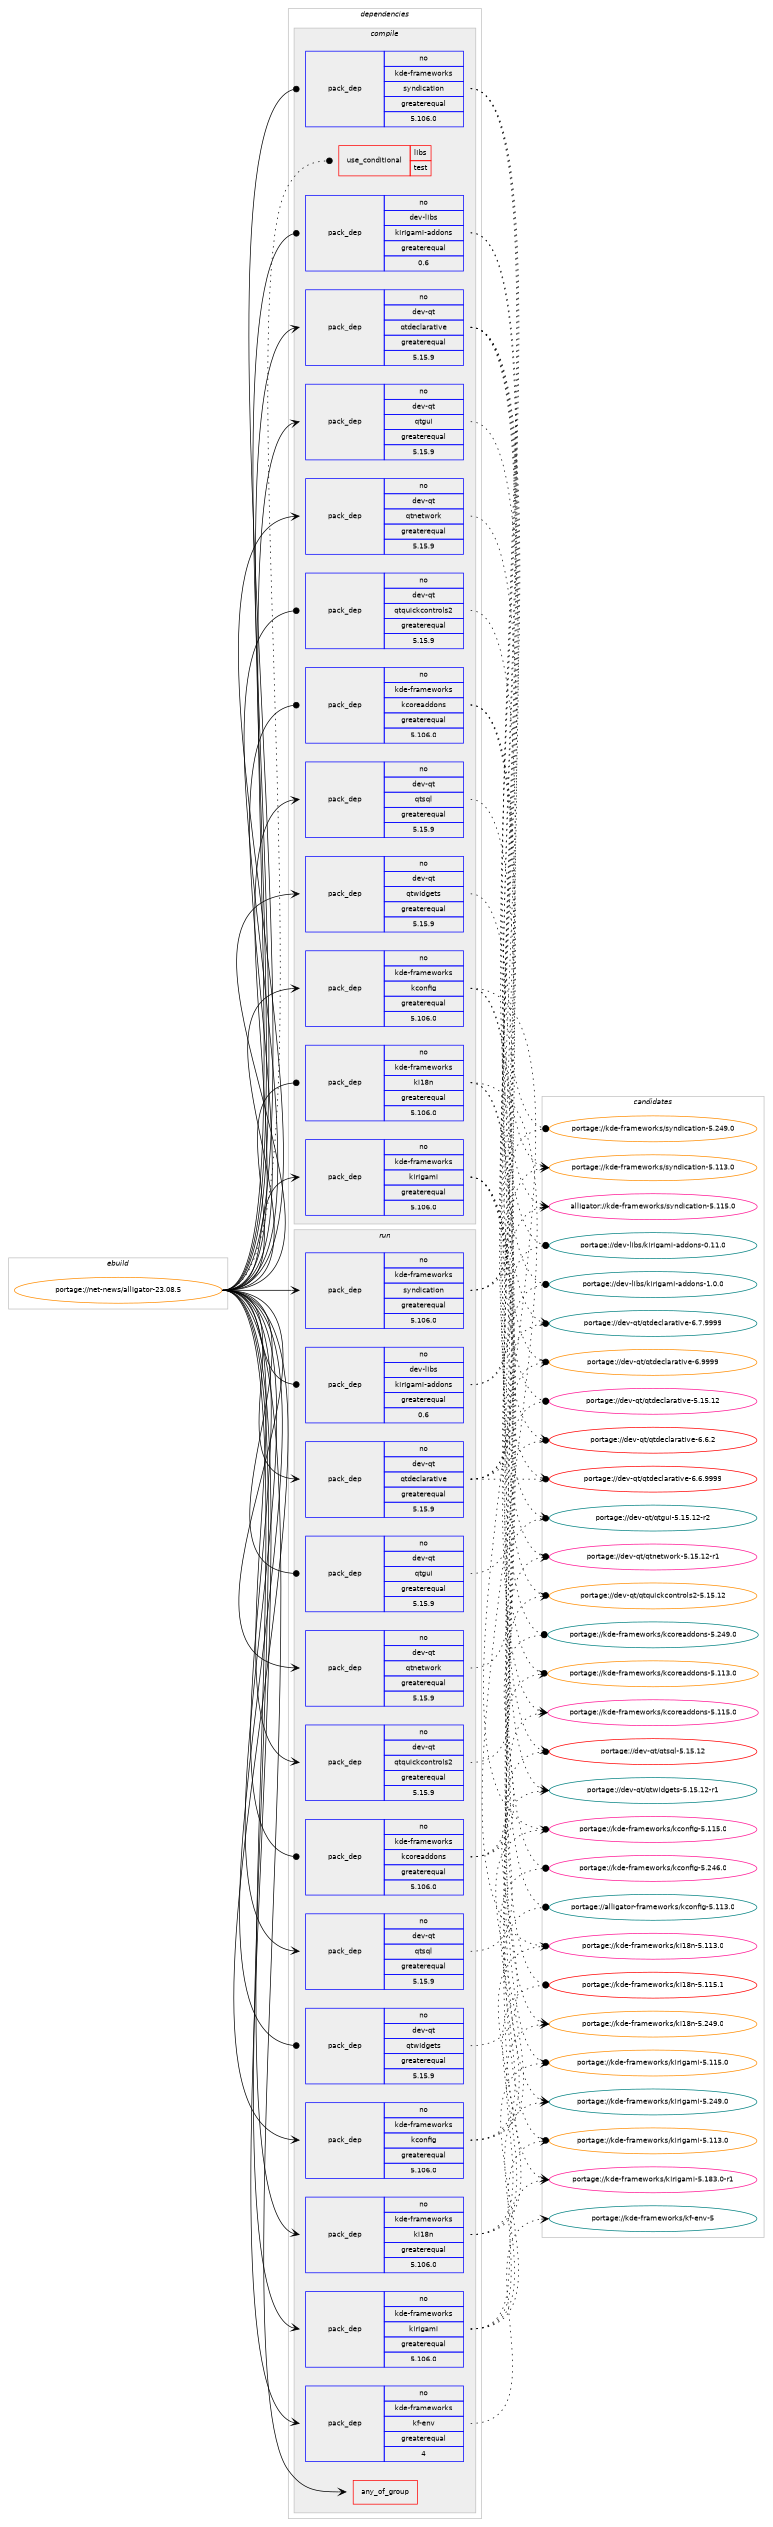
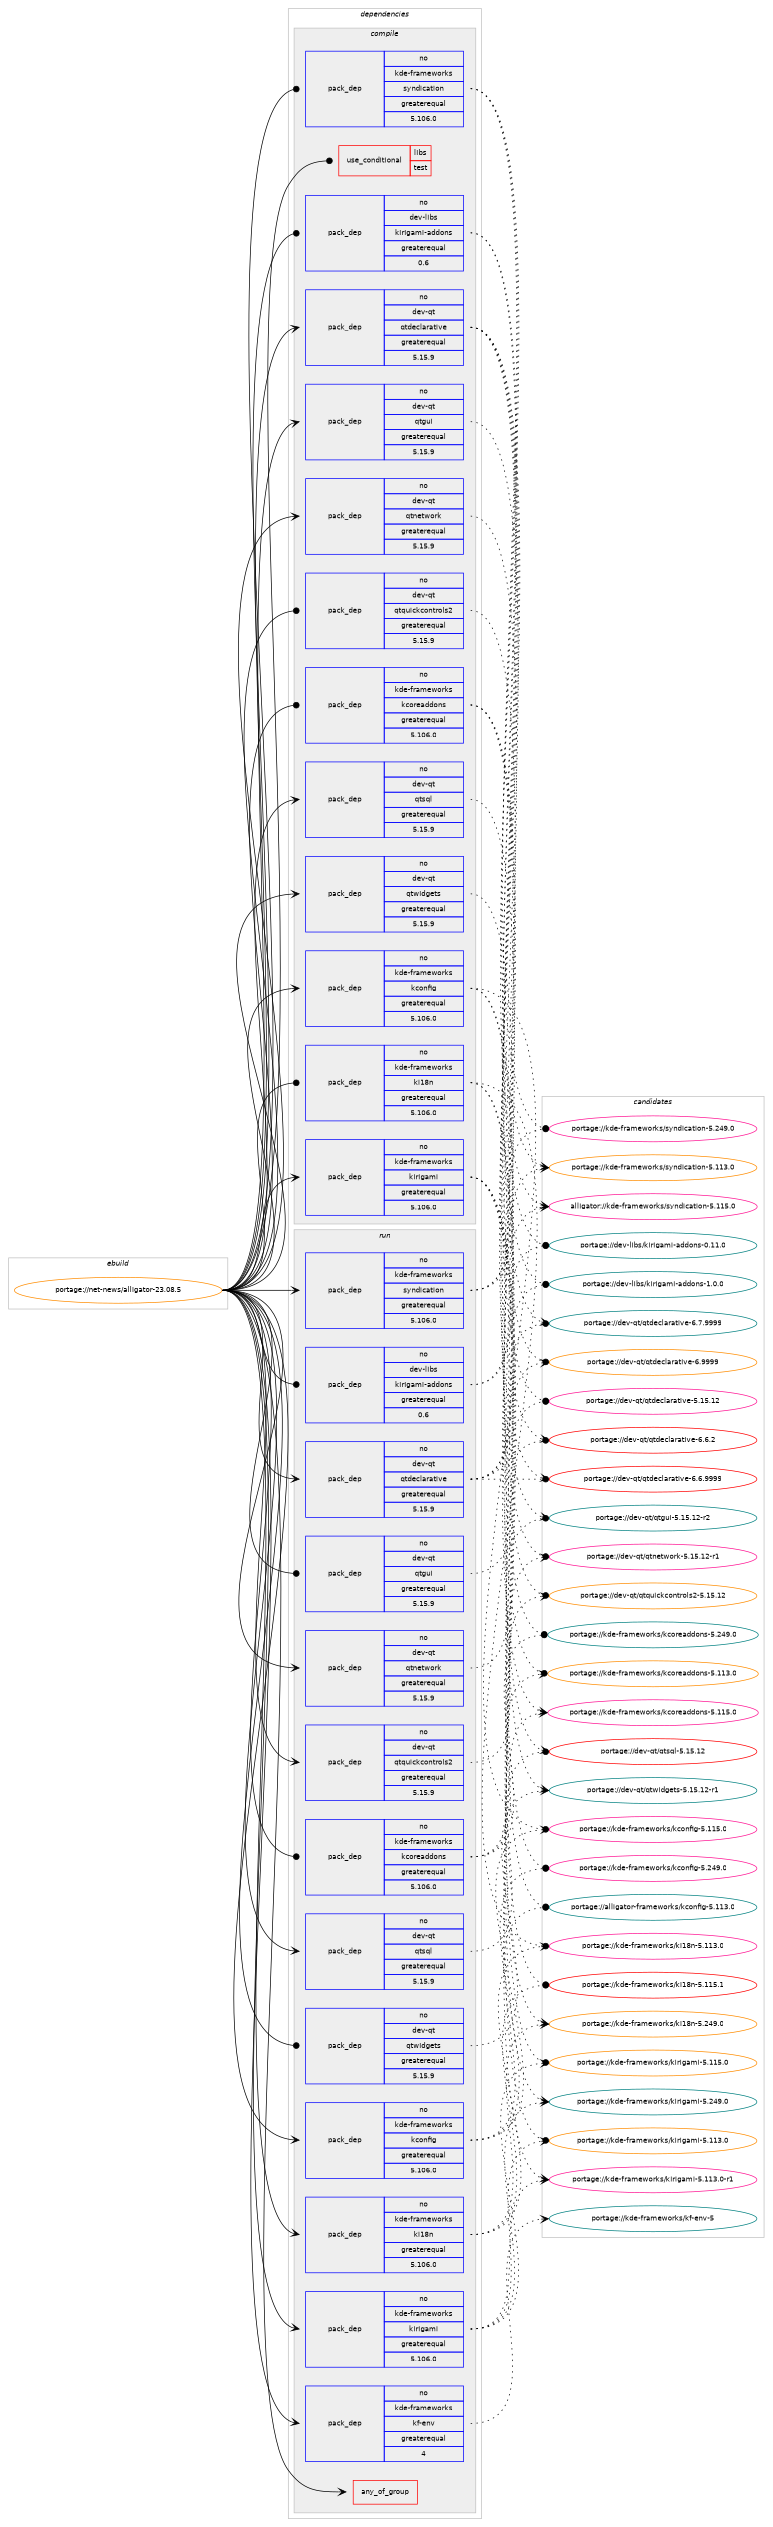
(276, 749) -> (276, 749)
(653, 1129) -> (653, 1129)
(653, 1868) -> (653, 1868)
(653, 2180) -> (653, 2180)
